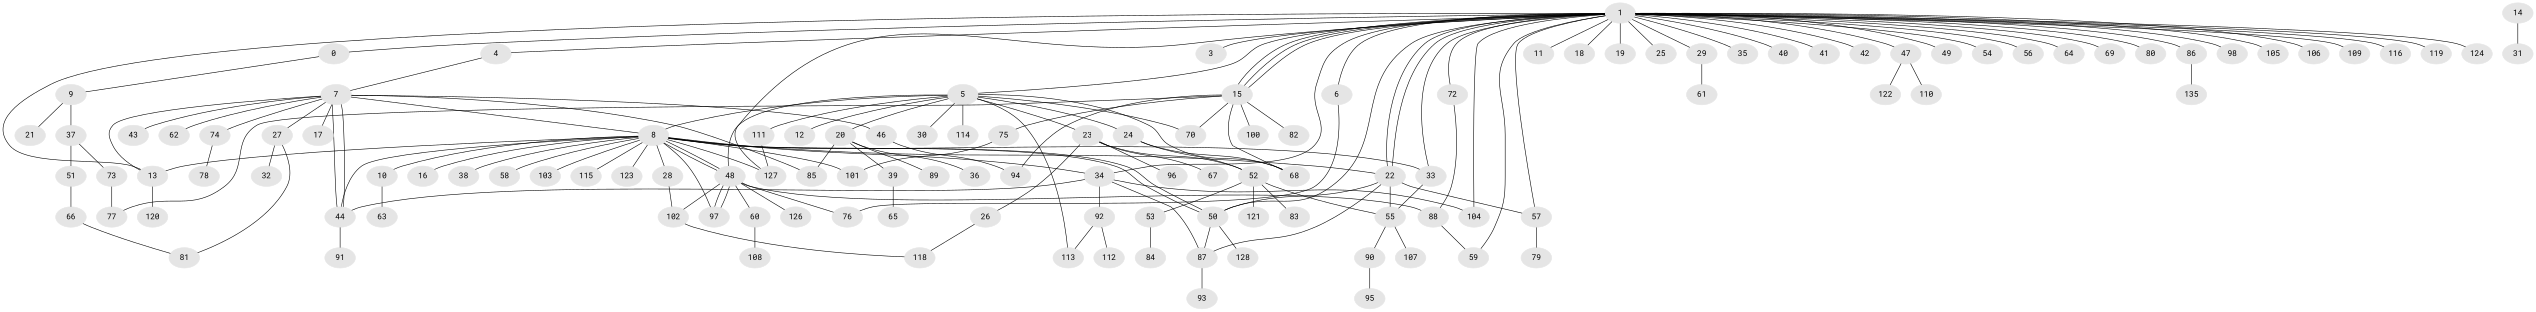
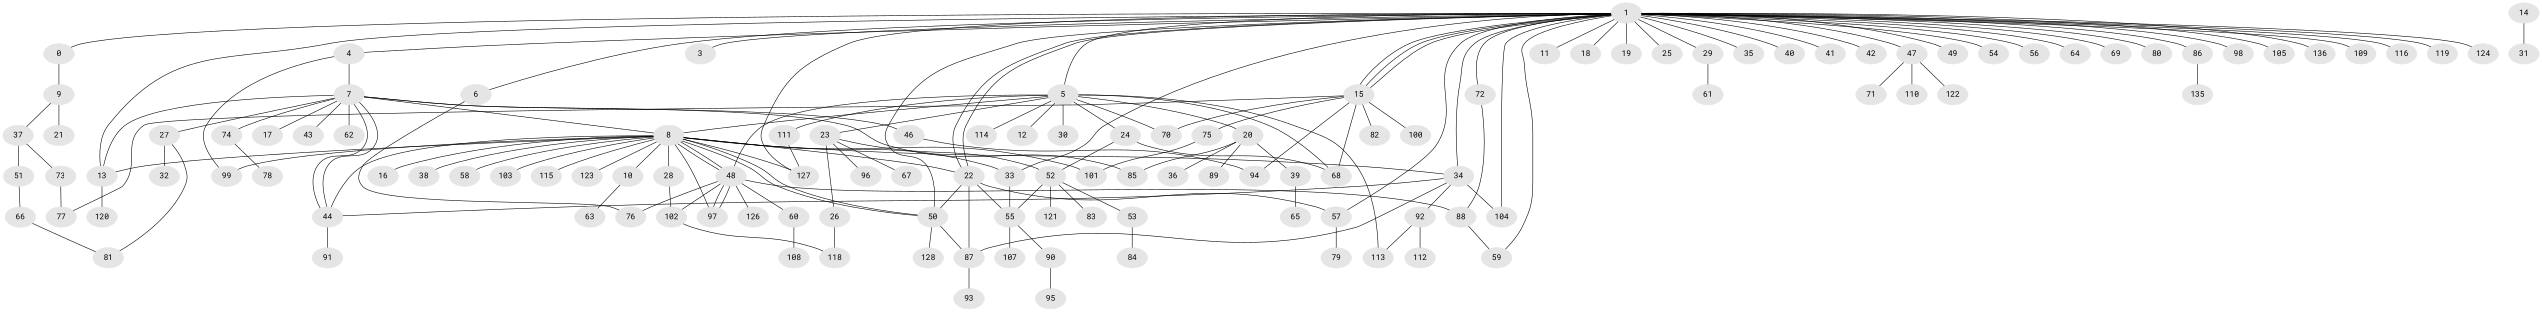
(2314, 54) -> (2320, 54)
none -> (1871, 95)
none -> (227, 176)
